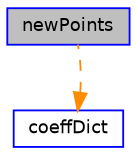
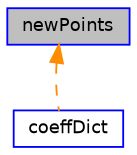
(81, 69) -> (56, 87)
